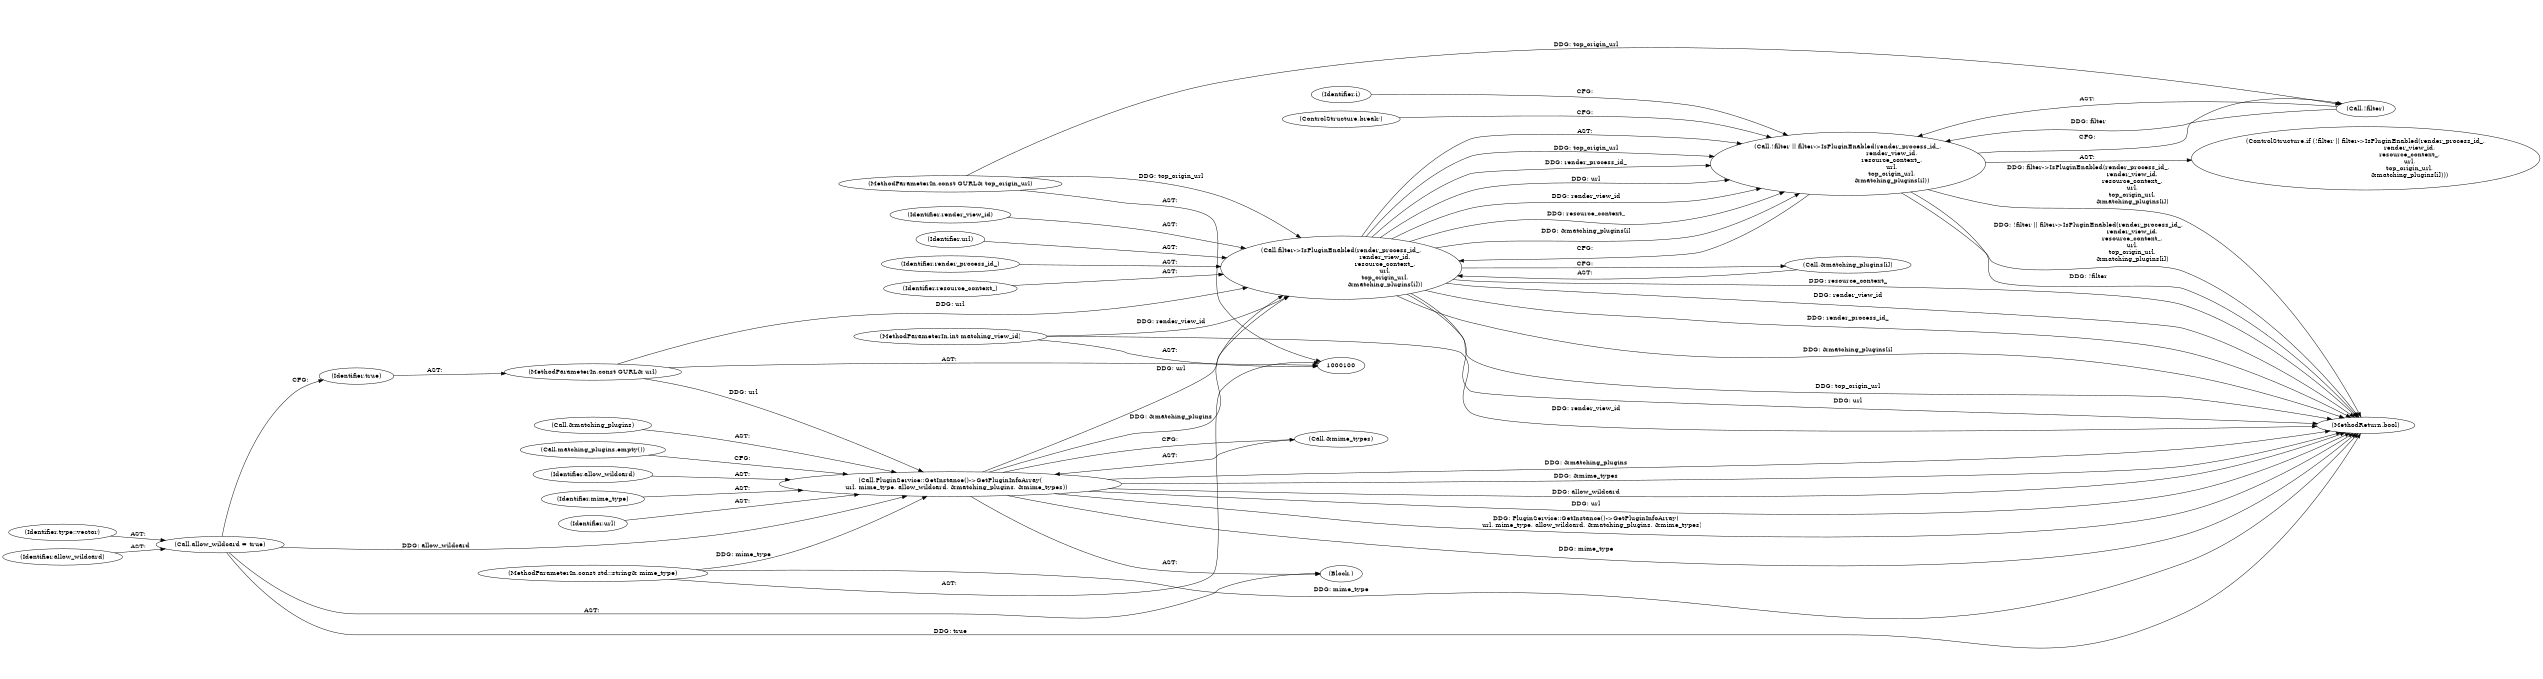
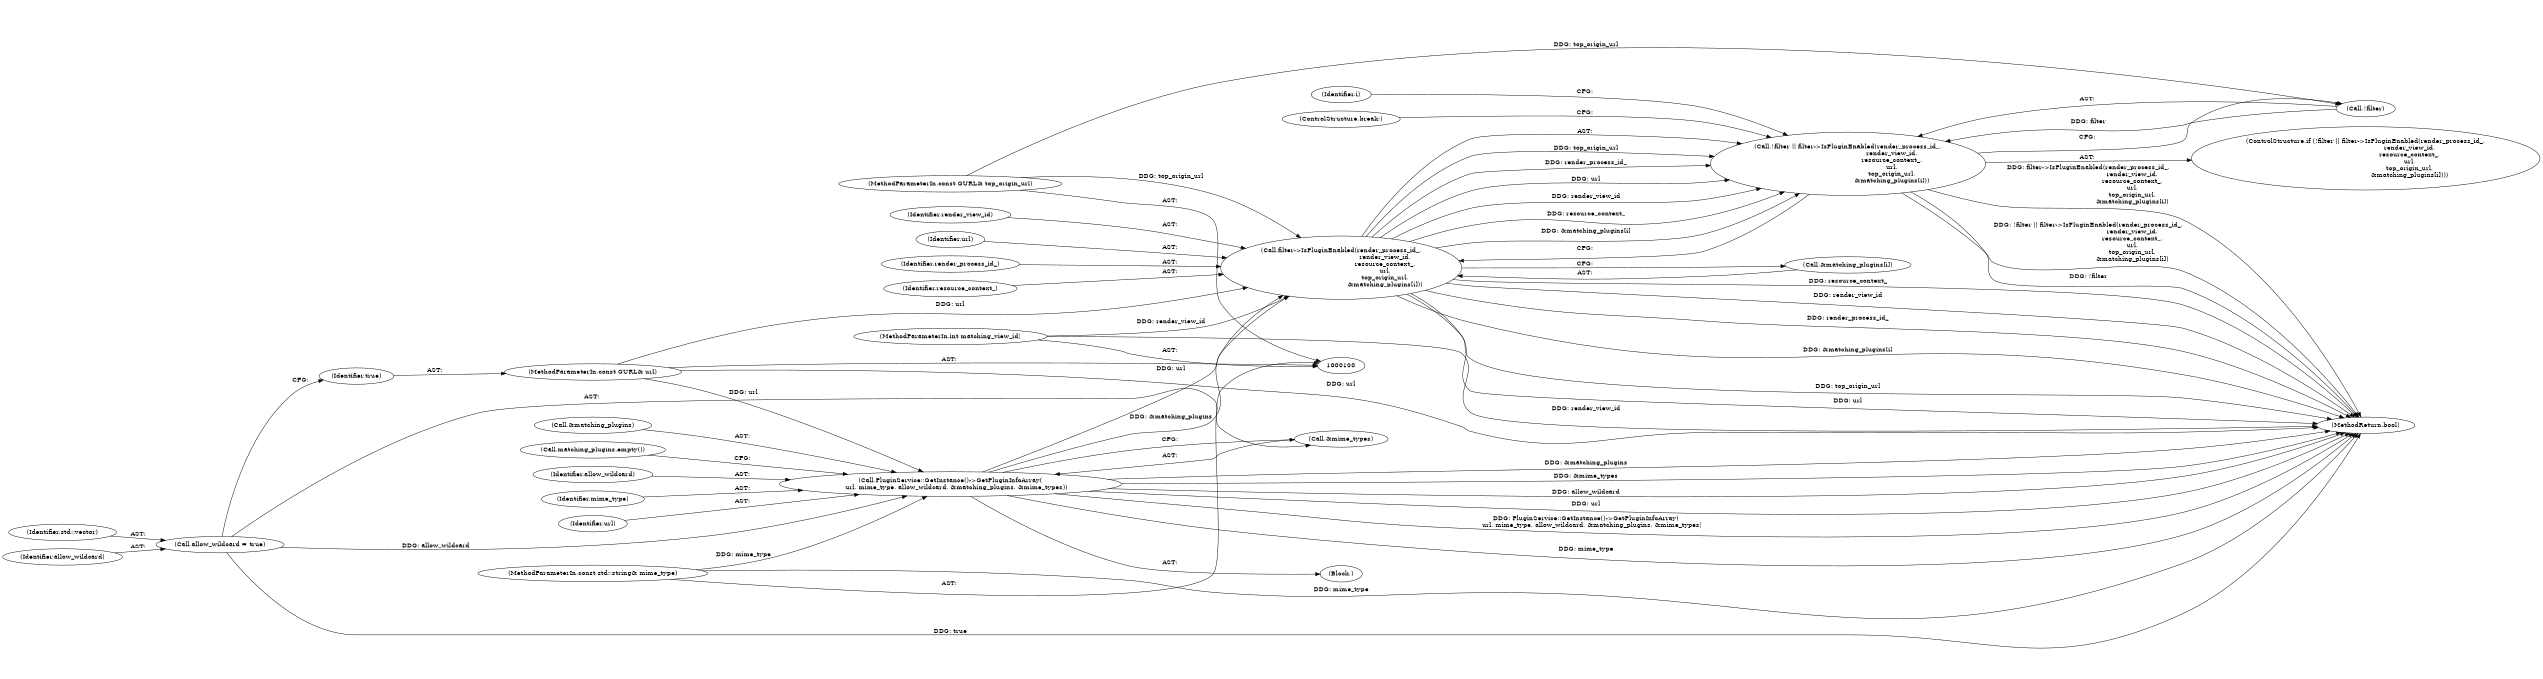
none -> (1494, 437)
(63, 532) -> (63, 532)
(767, 614) -> (769, 400)
